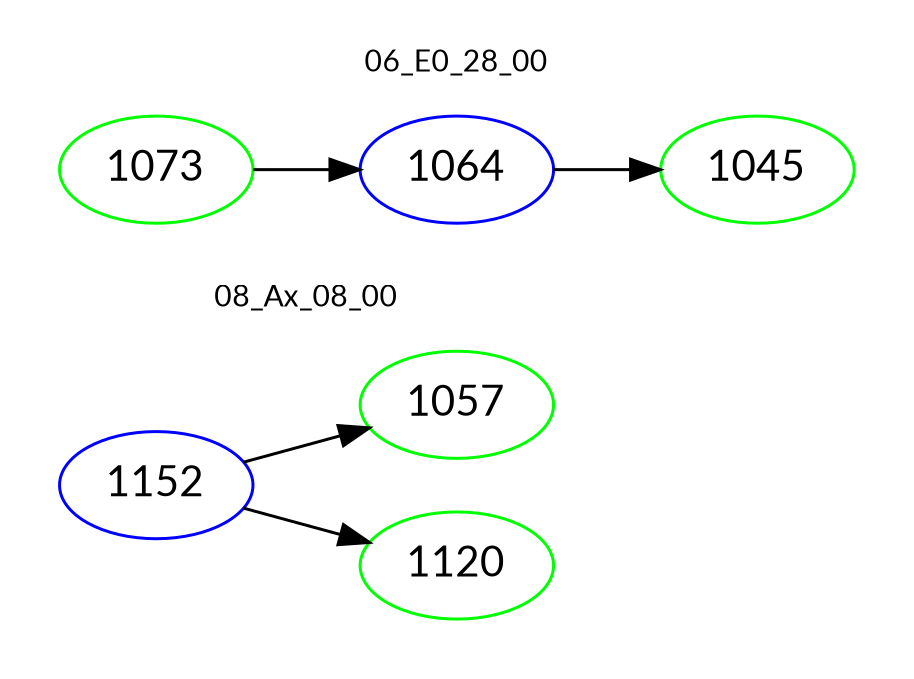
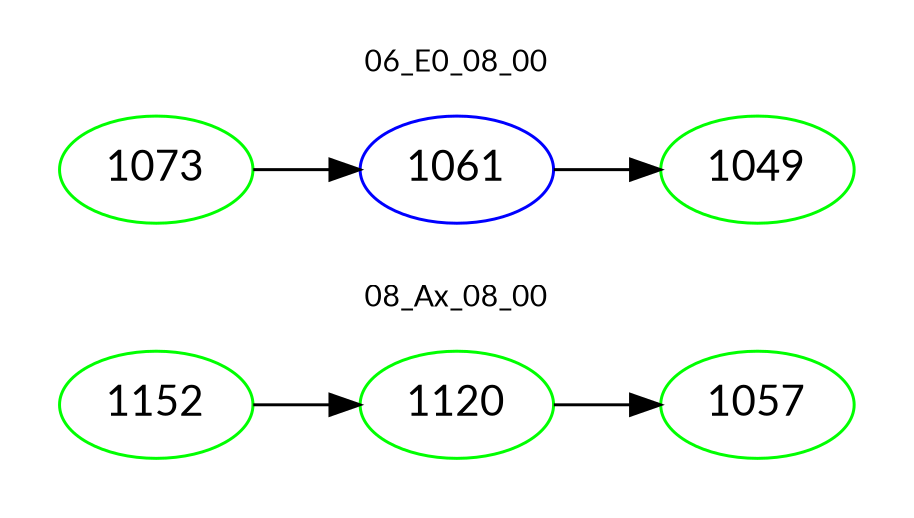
(457, 64) -> (457, 64)
(457, 170) -> (457, 170)
(757, 170) -> (757, 170)
(292, 449) -> (592, 405)
(156, 485) -> (156, 405)
